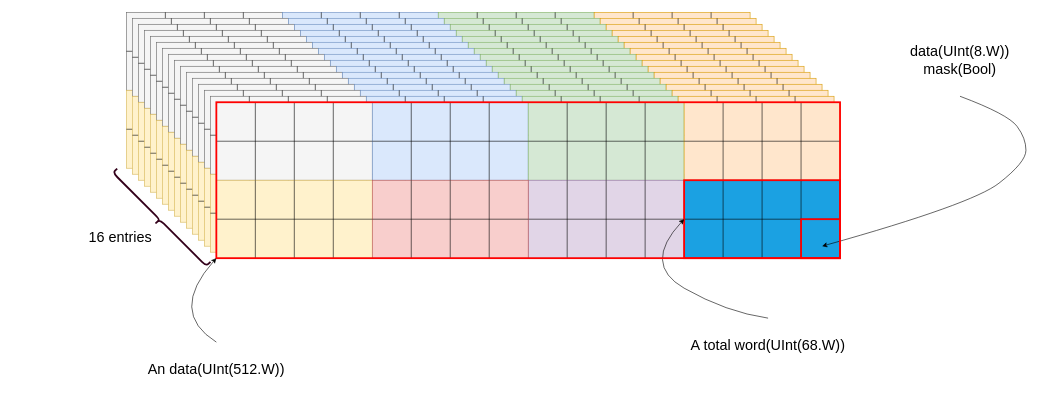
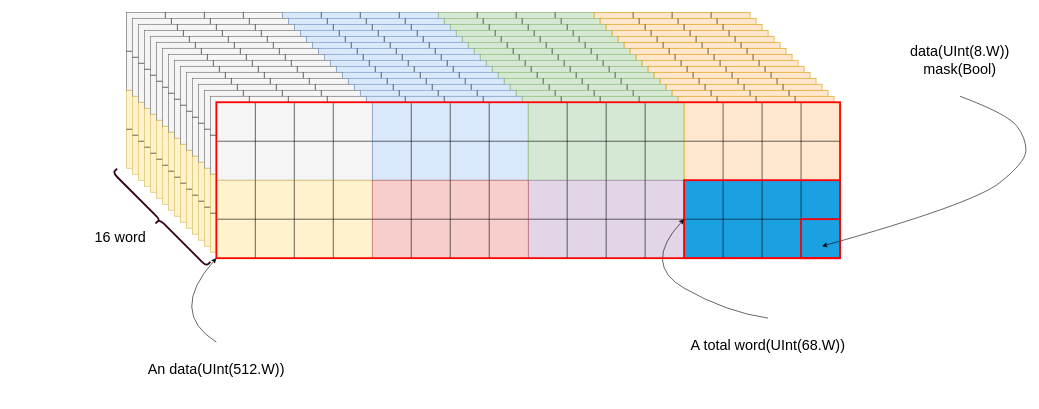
(120, 237) -> (120, 237)
